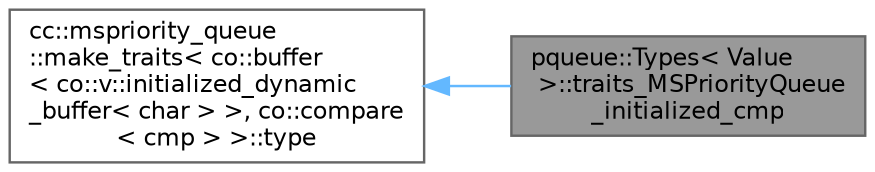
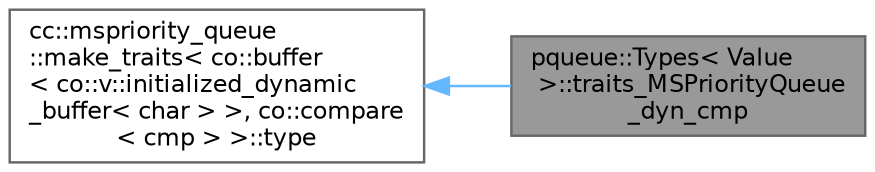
(688, 86) -> (688, 86)
